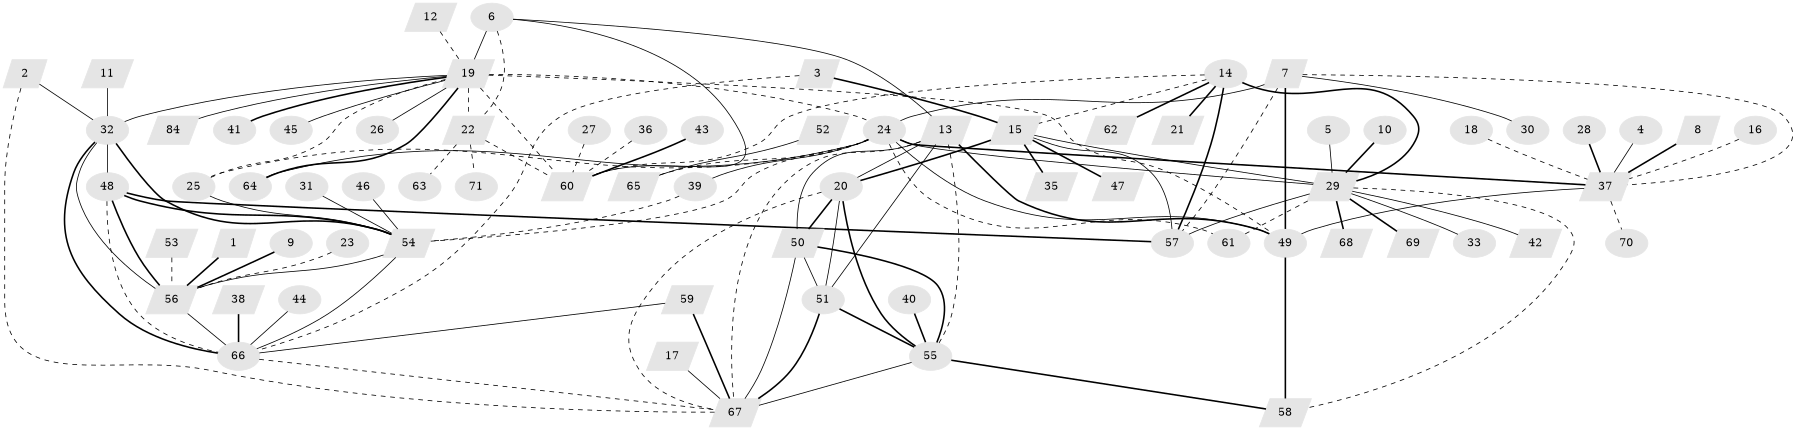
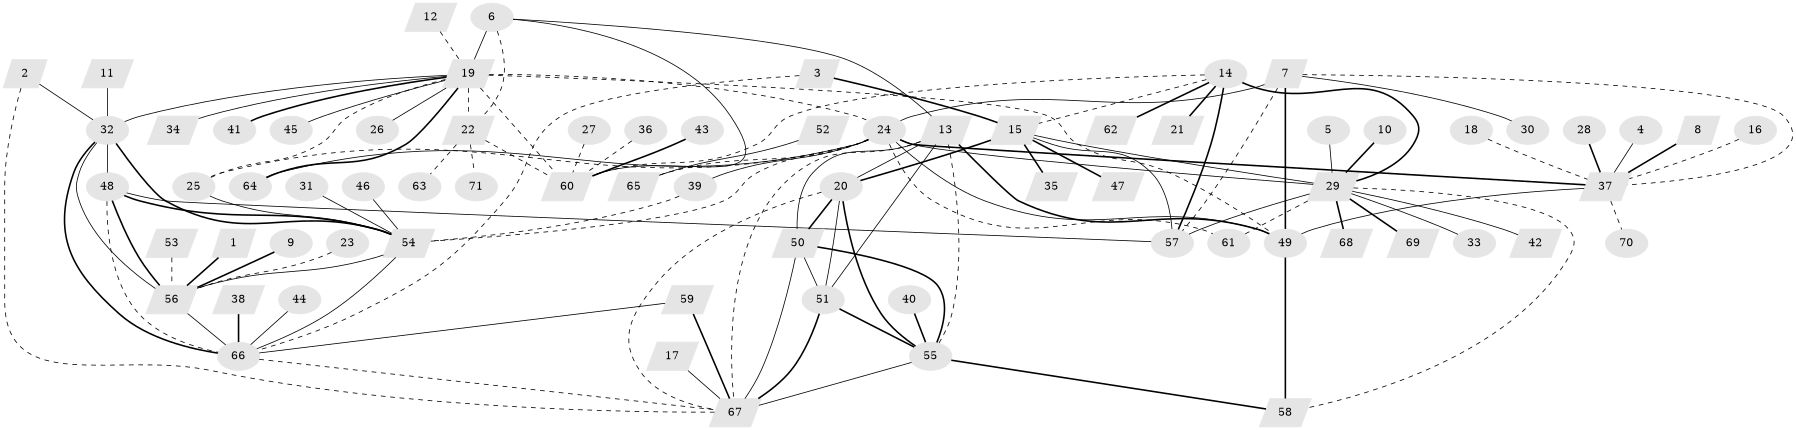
(173, 130) -> (173, 130)
(664, 222) -> (664, 222)
